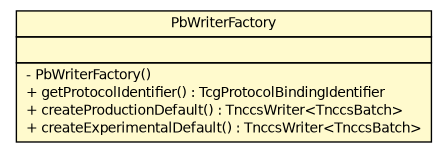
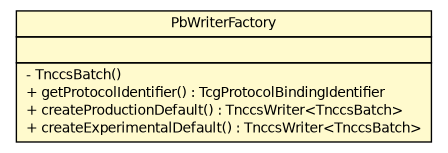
(89, 75) -> (74, 75)
